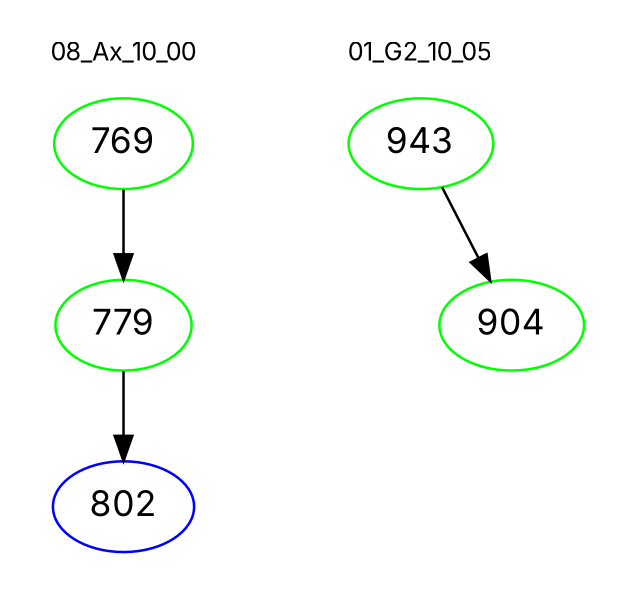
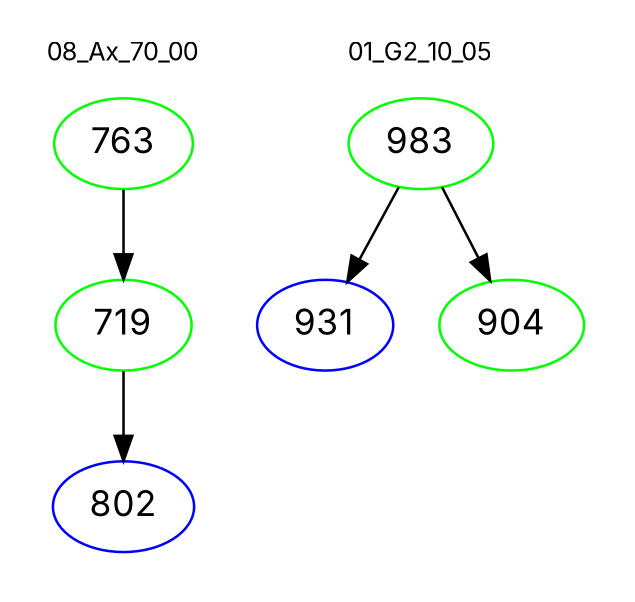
(124, 54) -> (124, 54)
(124, 144) -> (124, 144)
(421, 144) -> (421, 144)
(124, 325) -> (124, 325)
none -> (325, 325)
